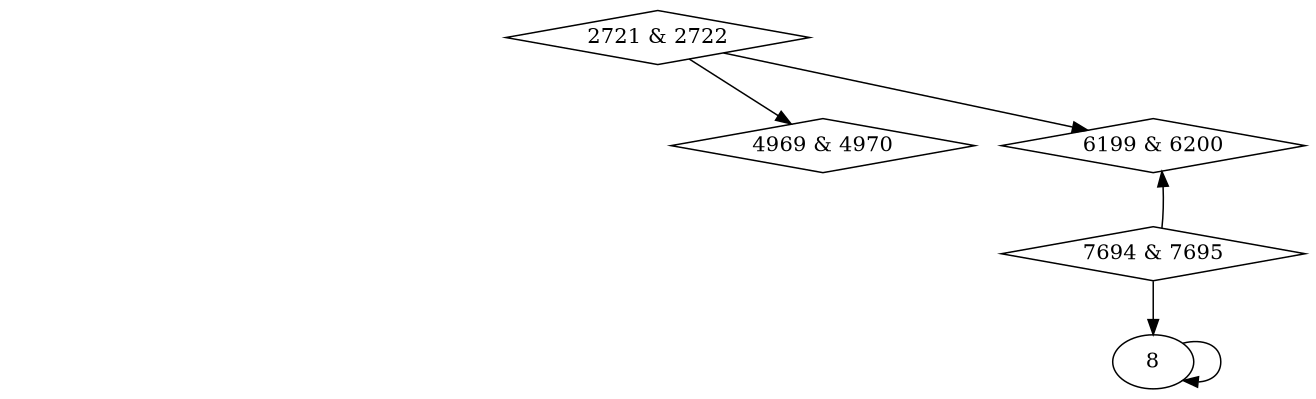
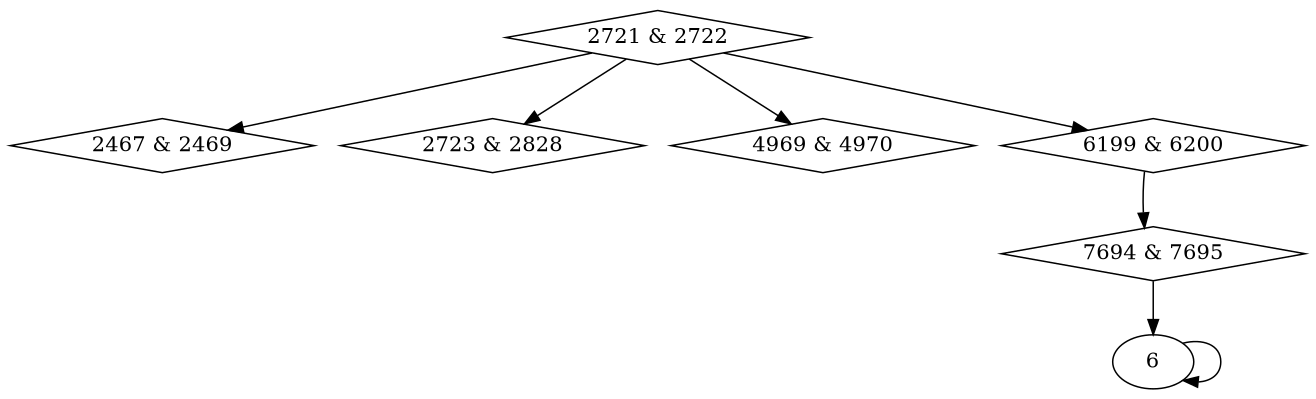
none -> (162, 146)
none -> (493, 146)
(1163, 207) -> (1143, 192)
(1153, 362) -> (1153, 362)
